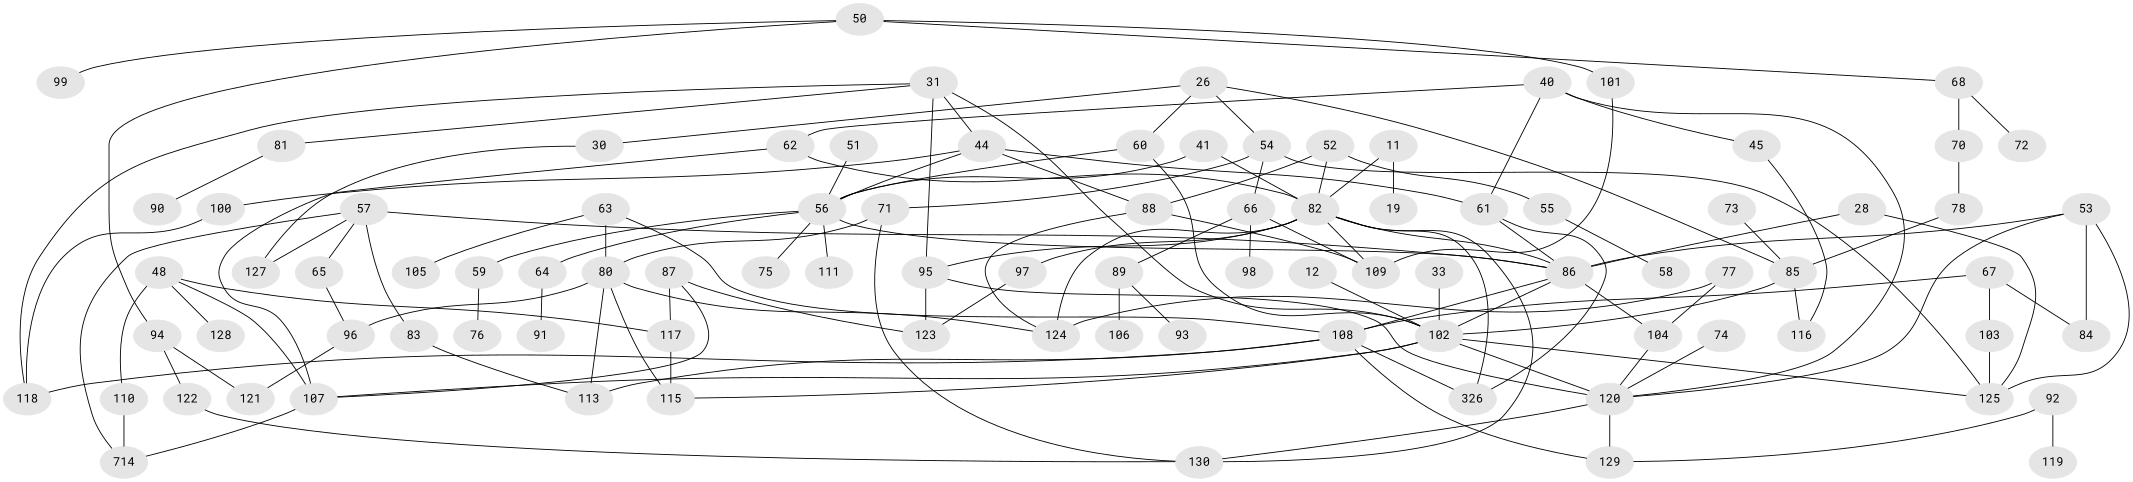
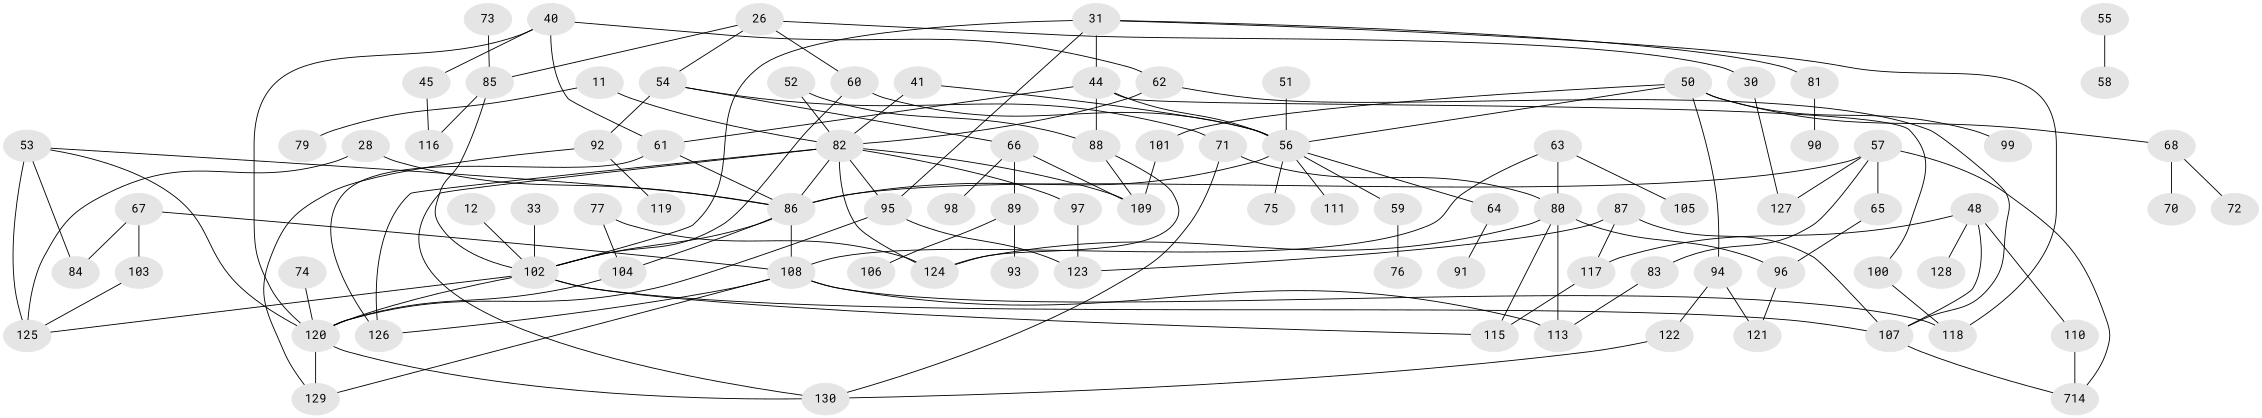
none -> (1487, 114)
(1670, 176) -> (630, 114)
(1443, 178) -> none
(1393, 209) -> (302, 146)
(1959, 209) -> none
(1473, 399) -> (379, 336)
